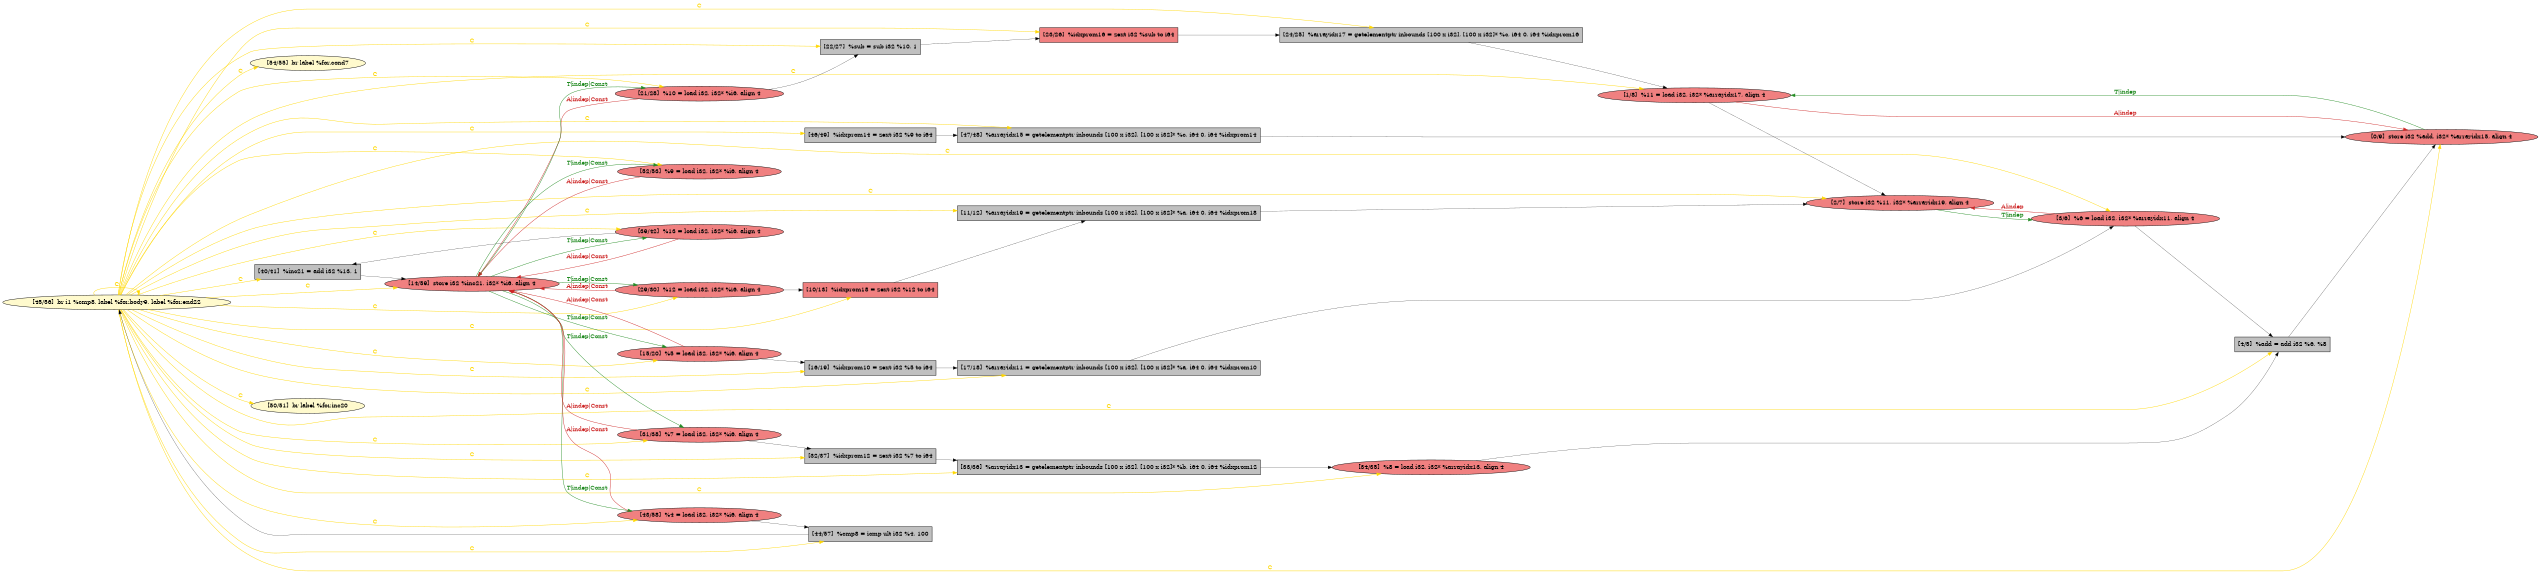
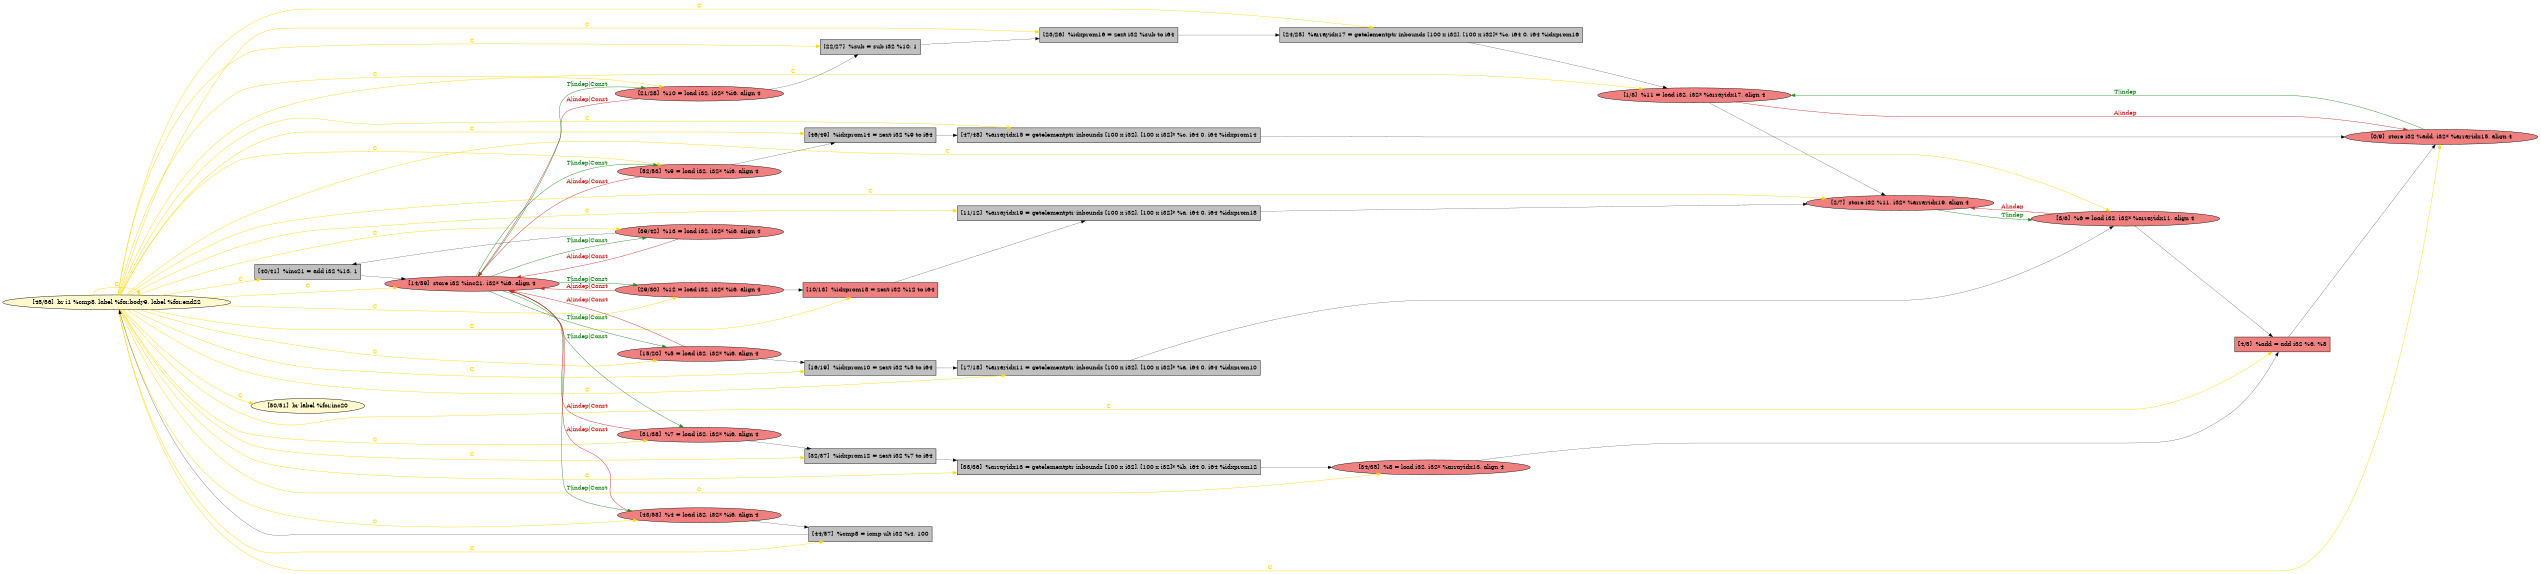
(1109, 35) -> (1109, 35)
(308, 63) -> none
none -> (781, 154)
(2282, 344) -> (2282, 344)
